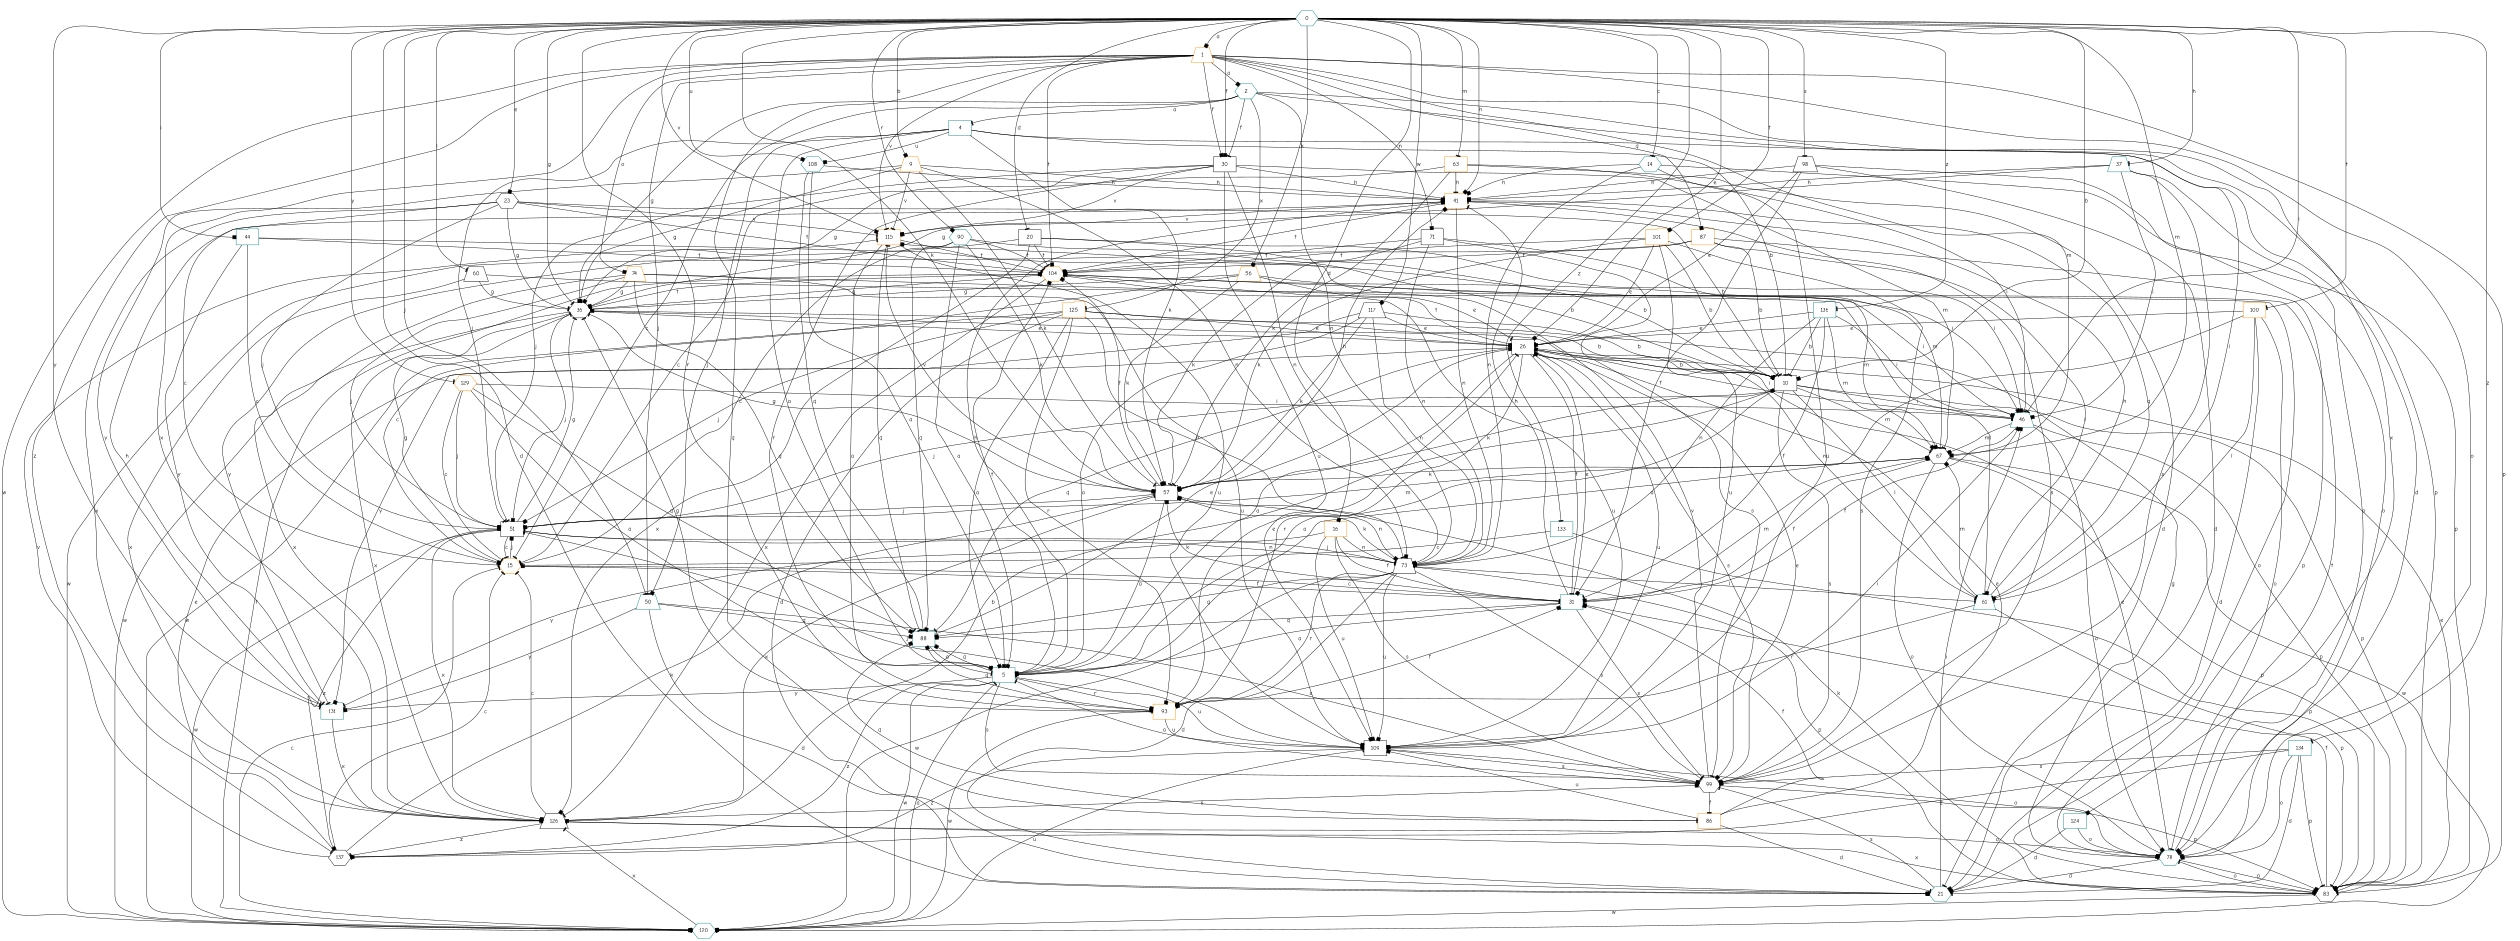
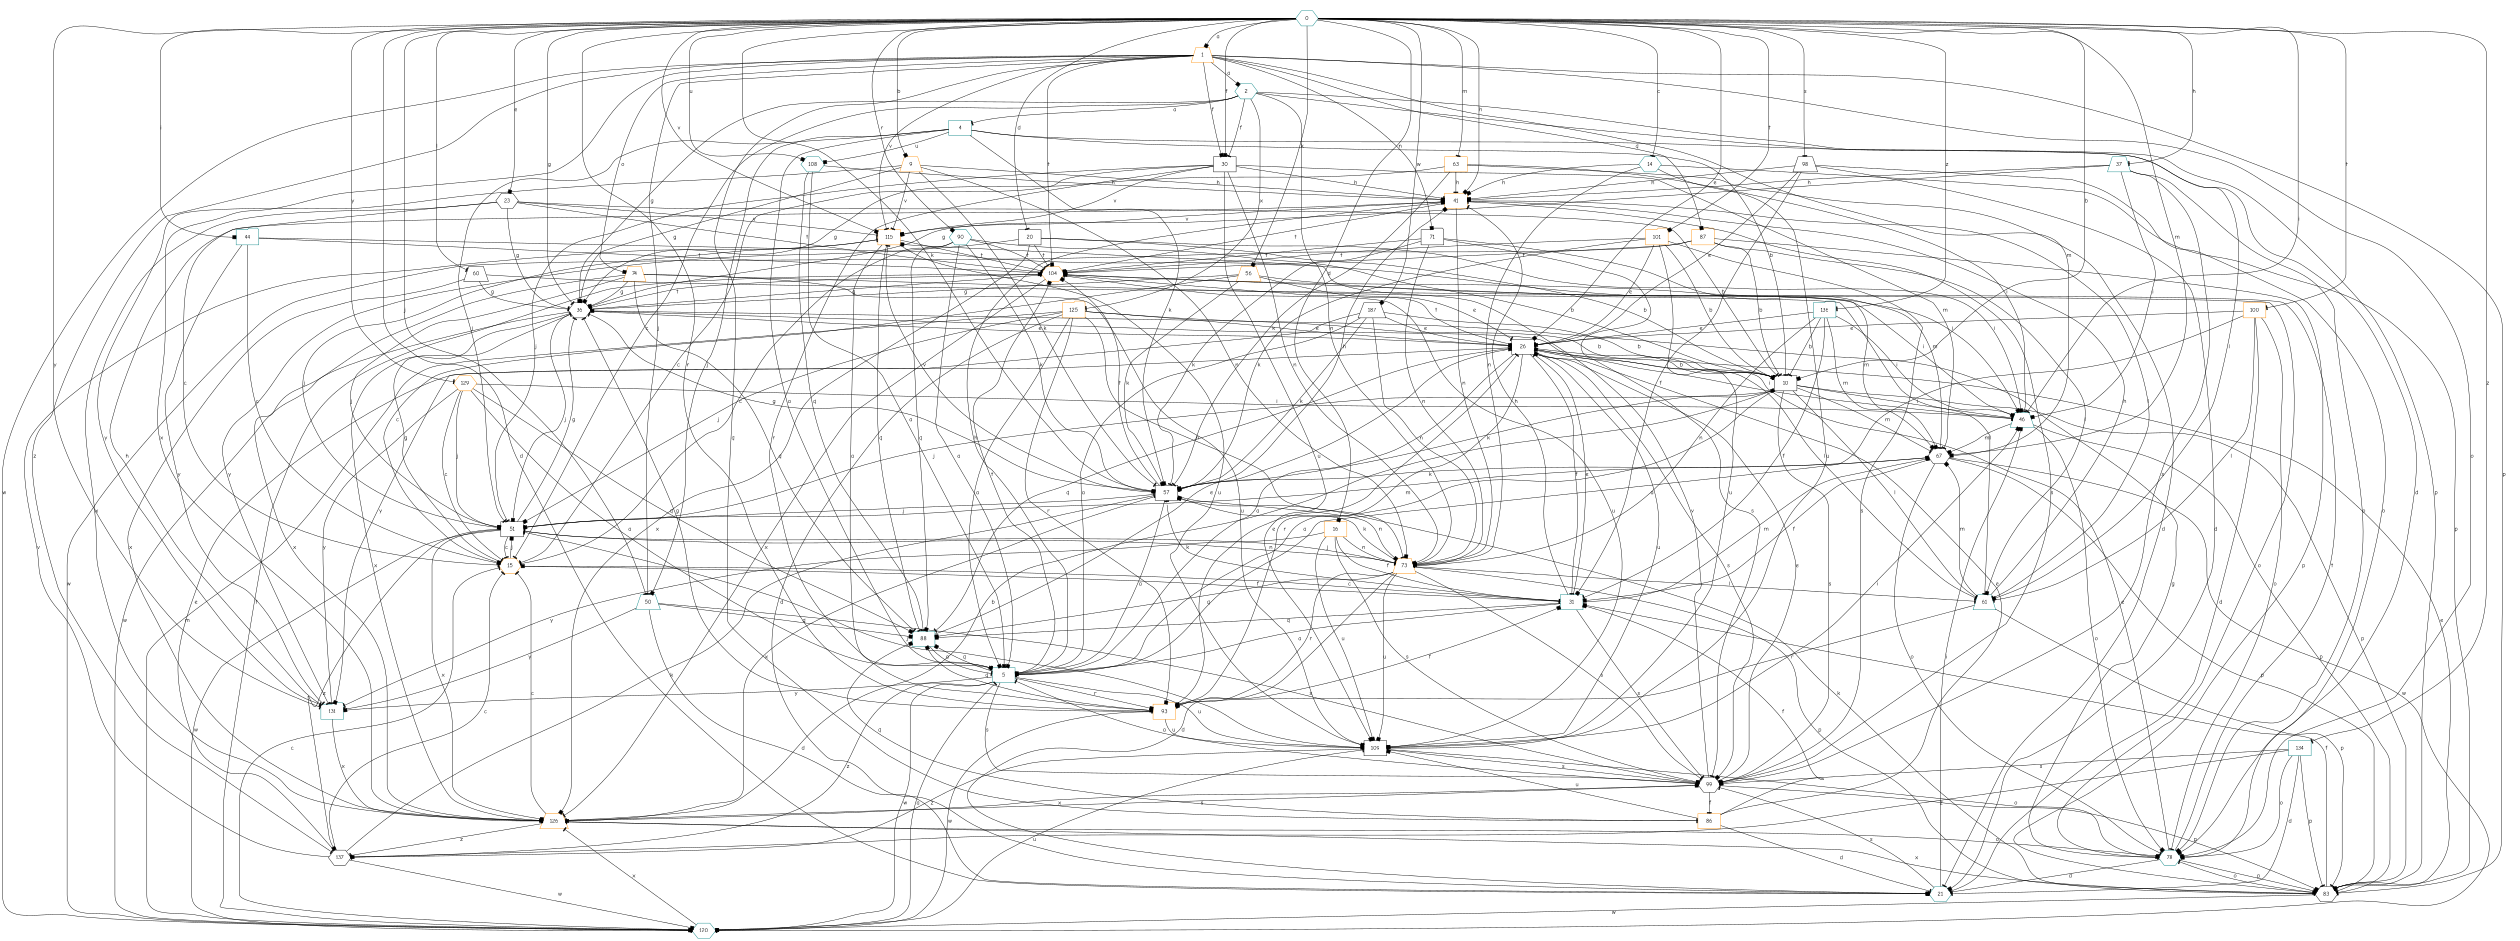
(1372, 310) -> (1372, 310)
(264, 374) -> (446, 302)
(2149, 402) -> (2149, 402)
(1825, 456) -> (1825, 456)
none -> (327, 517)
(1562, 529) -> none
(1808, 535) -> none
(1404, 566) -> (1404, 566)
(1368, 582) -> (1368, 582)
(187, 620) -> (187, 620)
(979, 714) -> (520, 894)
none -> (1161, 796)
(554, 821) -> (554, 821)
(2075, 821) -> none
